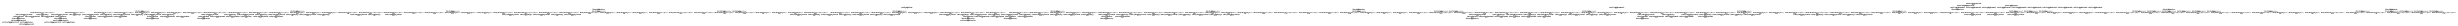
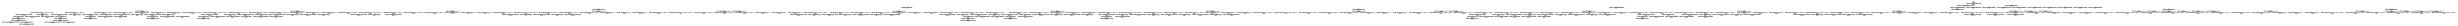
none -> (1974, 2)
